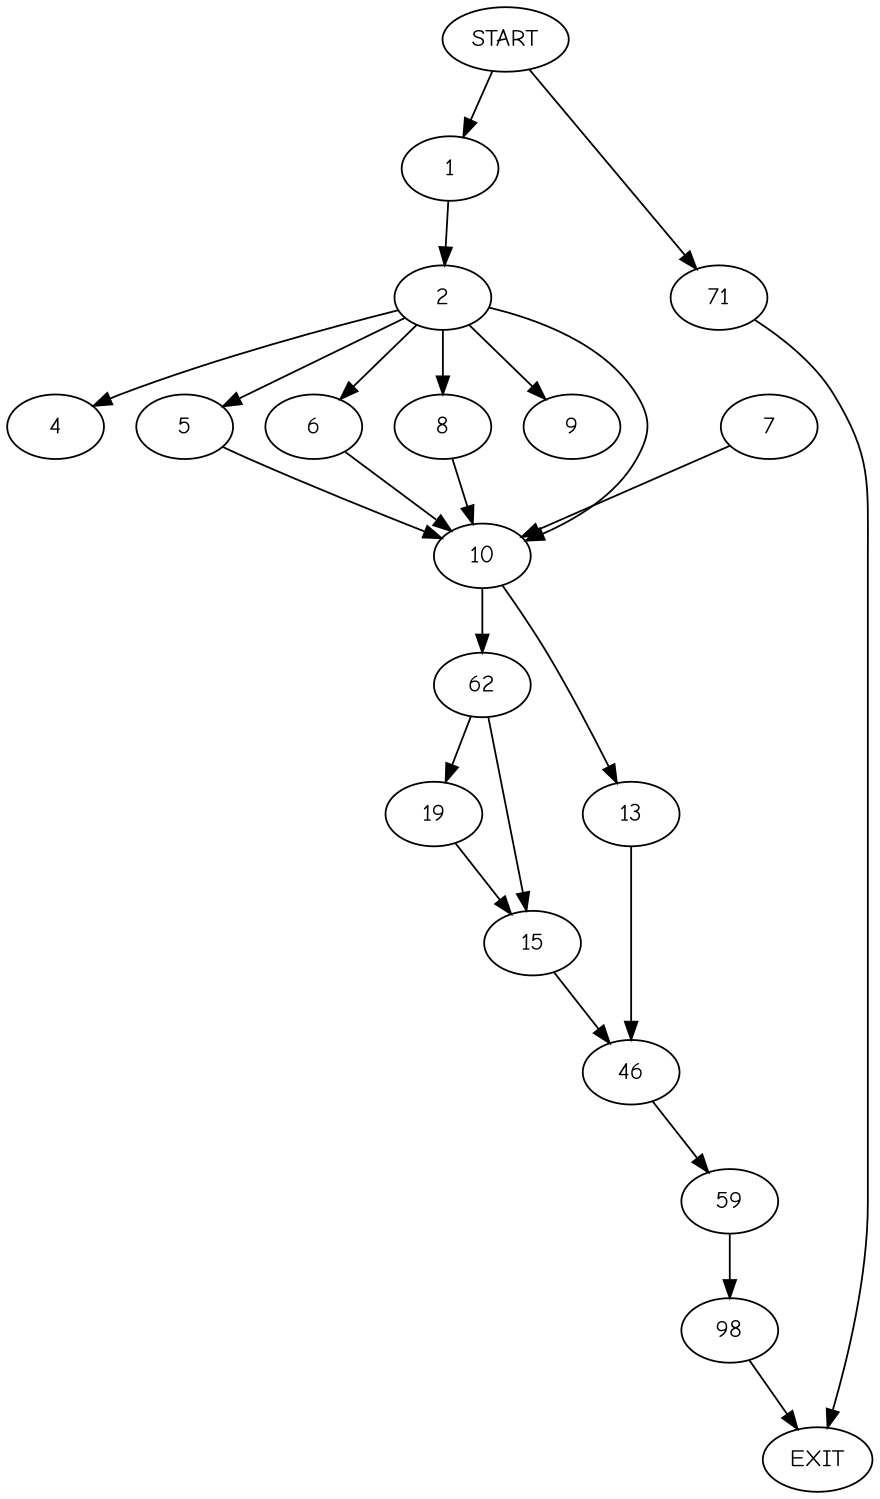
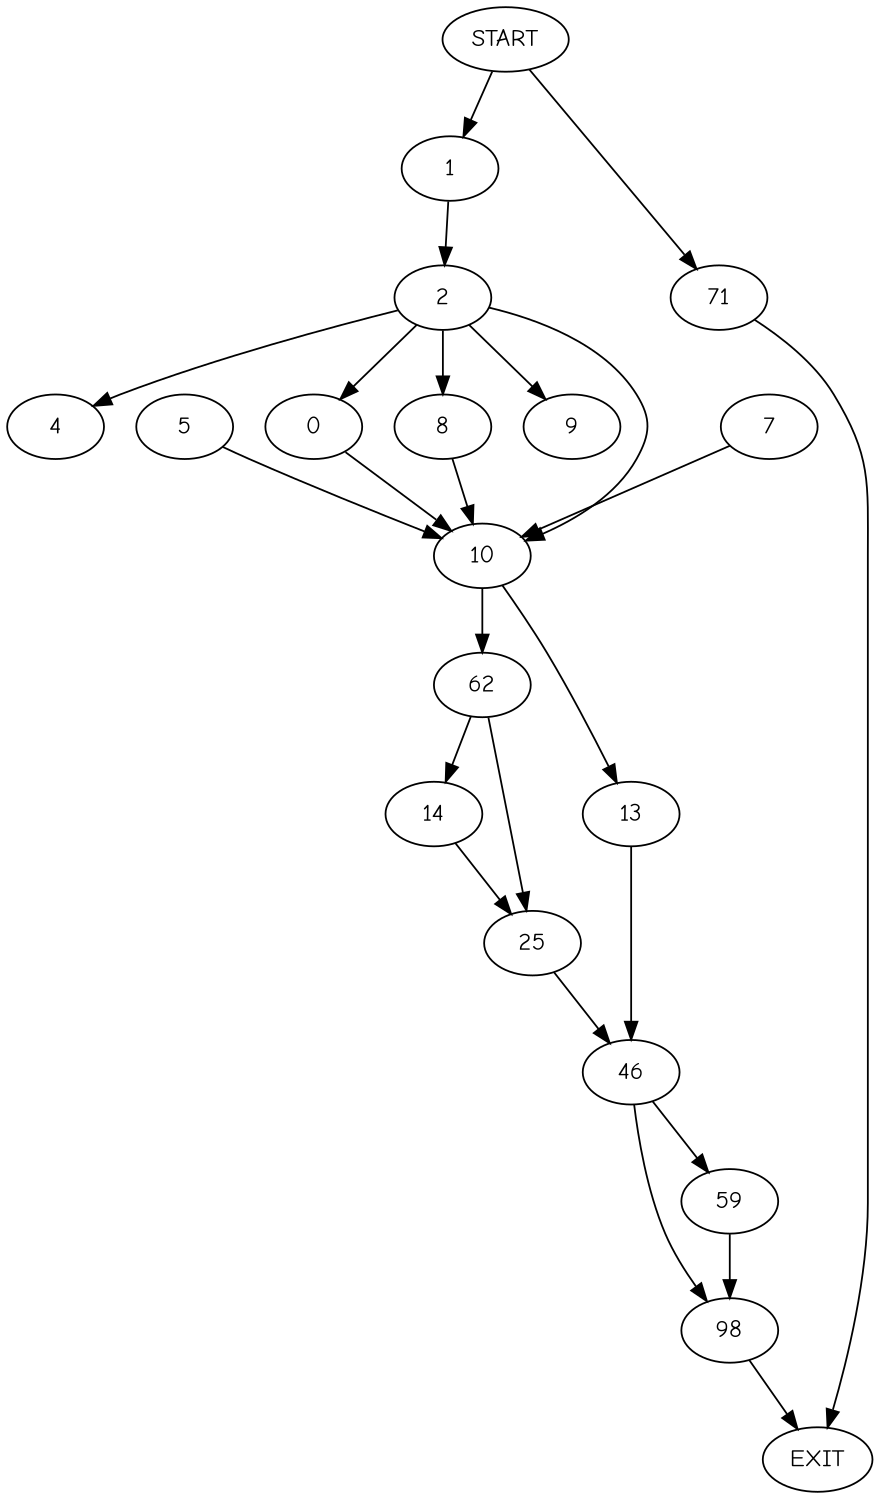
(322, 358) -> none
(314, 427) -> (314, 427)
(434, 814) -> (434, 814)
(533, 943) -> (533, 943)
none -> (653, 1200)
